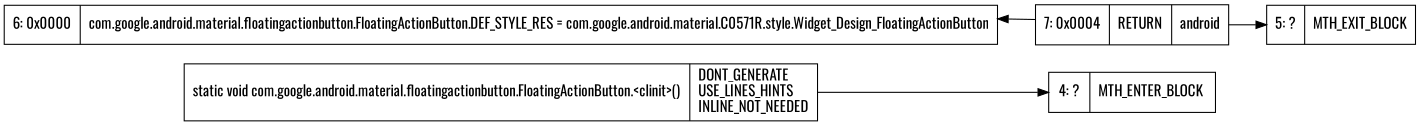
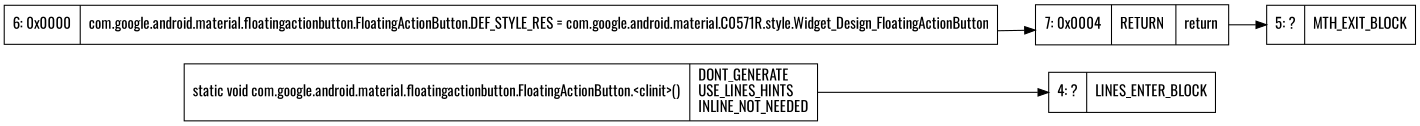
(1022, 19) -> (1011, 31)
(1200, 24) -> (1201, 24)
(1151, 92) -> (1151, 92)
